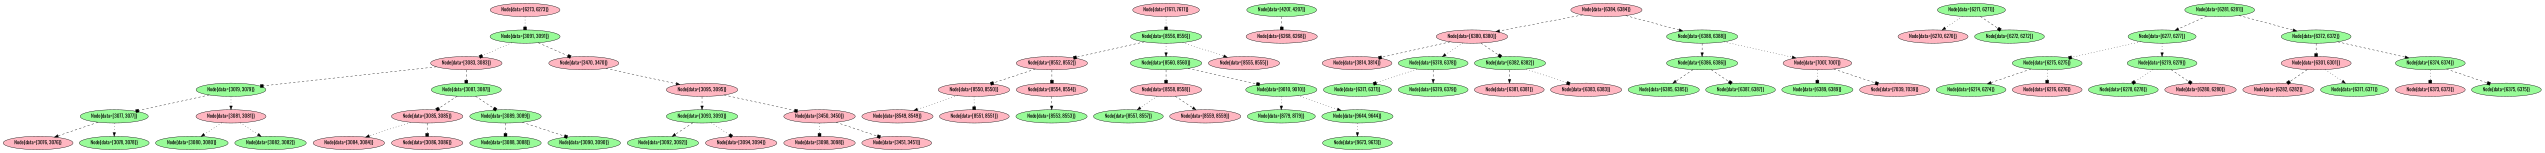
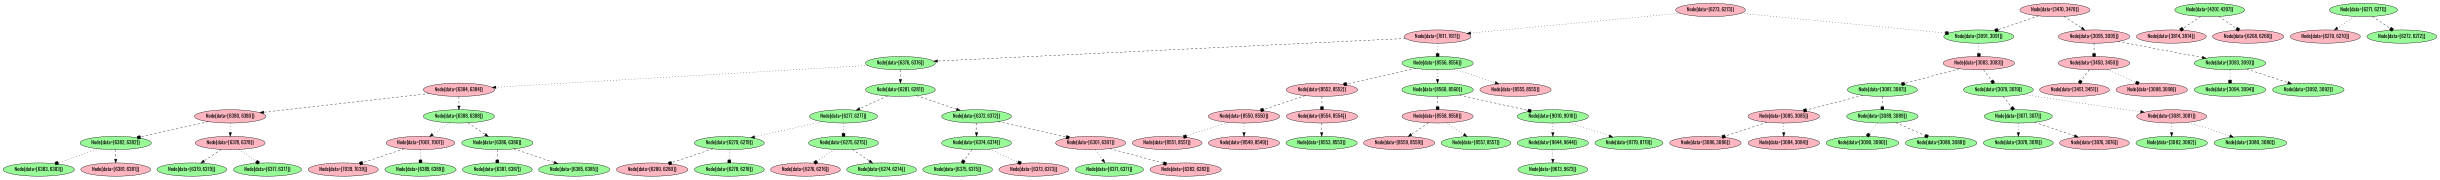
none -> (1575, 23)
(553, 49) -> (2019, 23)
(1416, 49) -> (2192, 22)
none -> (900, 63)
(1433, 63) -> (230, 143)
(1586, 90) -> (39, 170)
(543, 129) -> (1874, 128)
(741, 143) -> (2230, 90)
